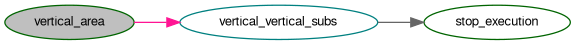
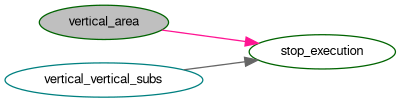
(150, 22) -> (204, 36)
